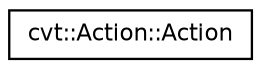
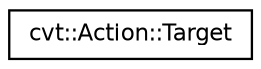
(131, 35) -> (131, 35)
